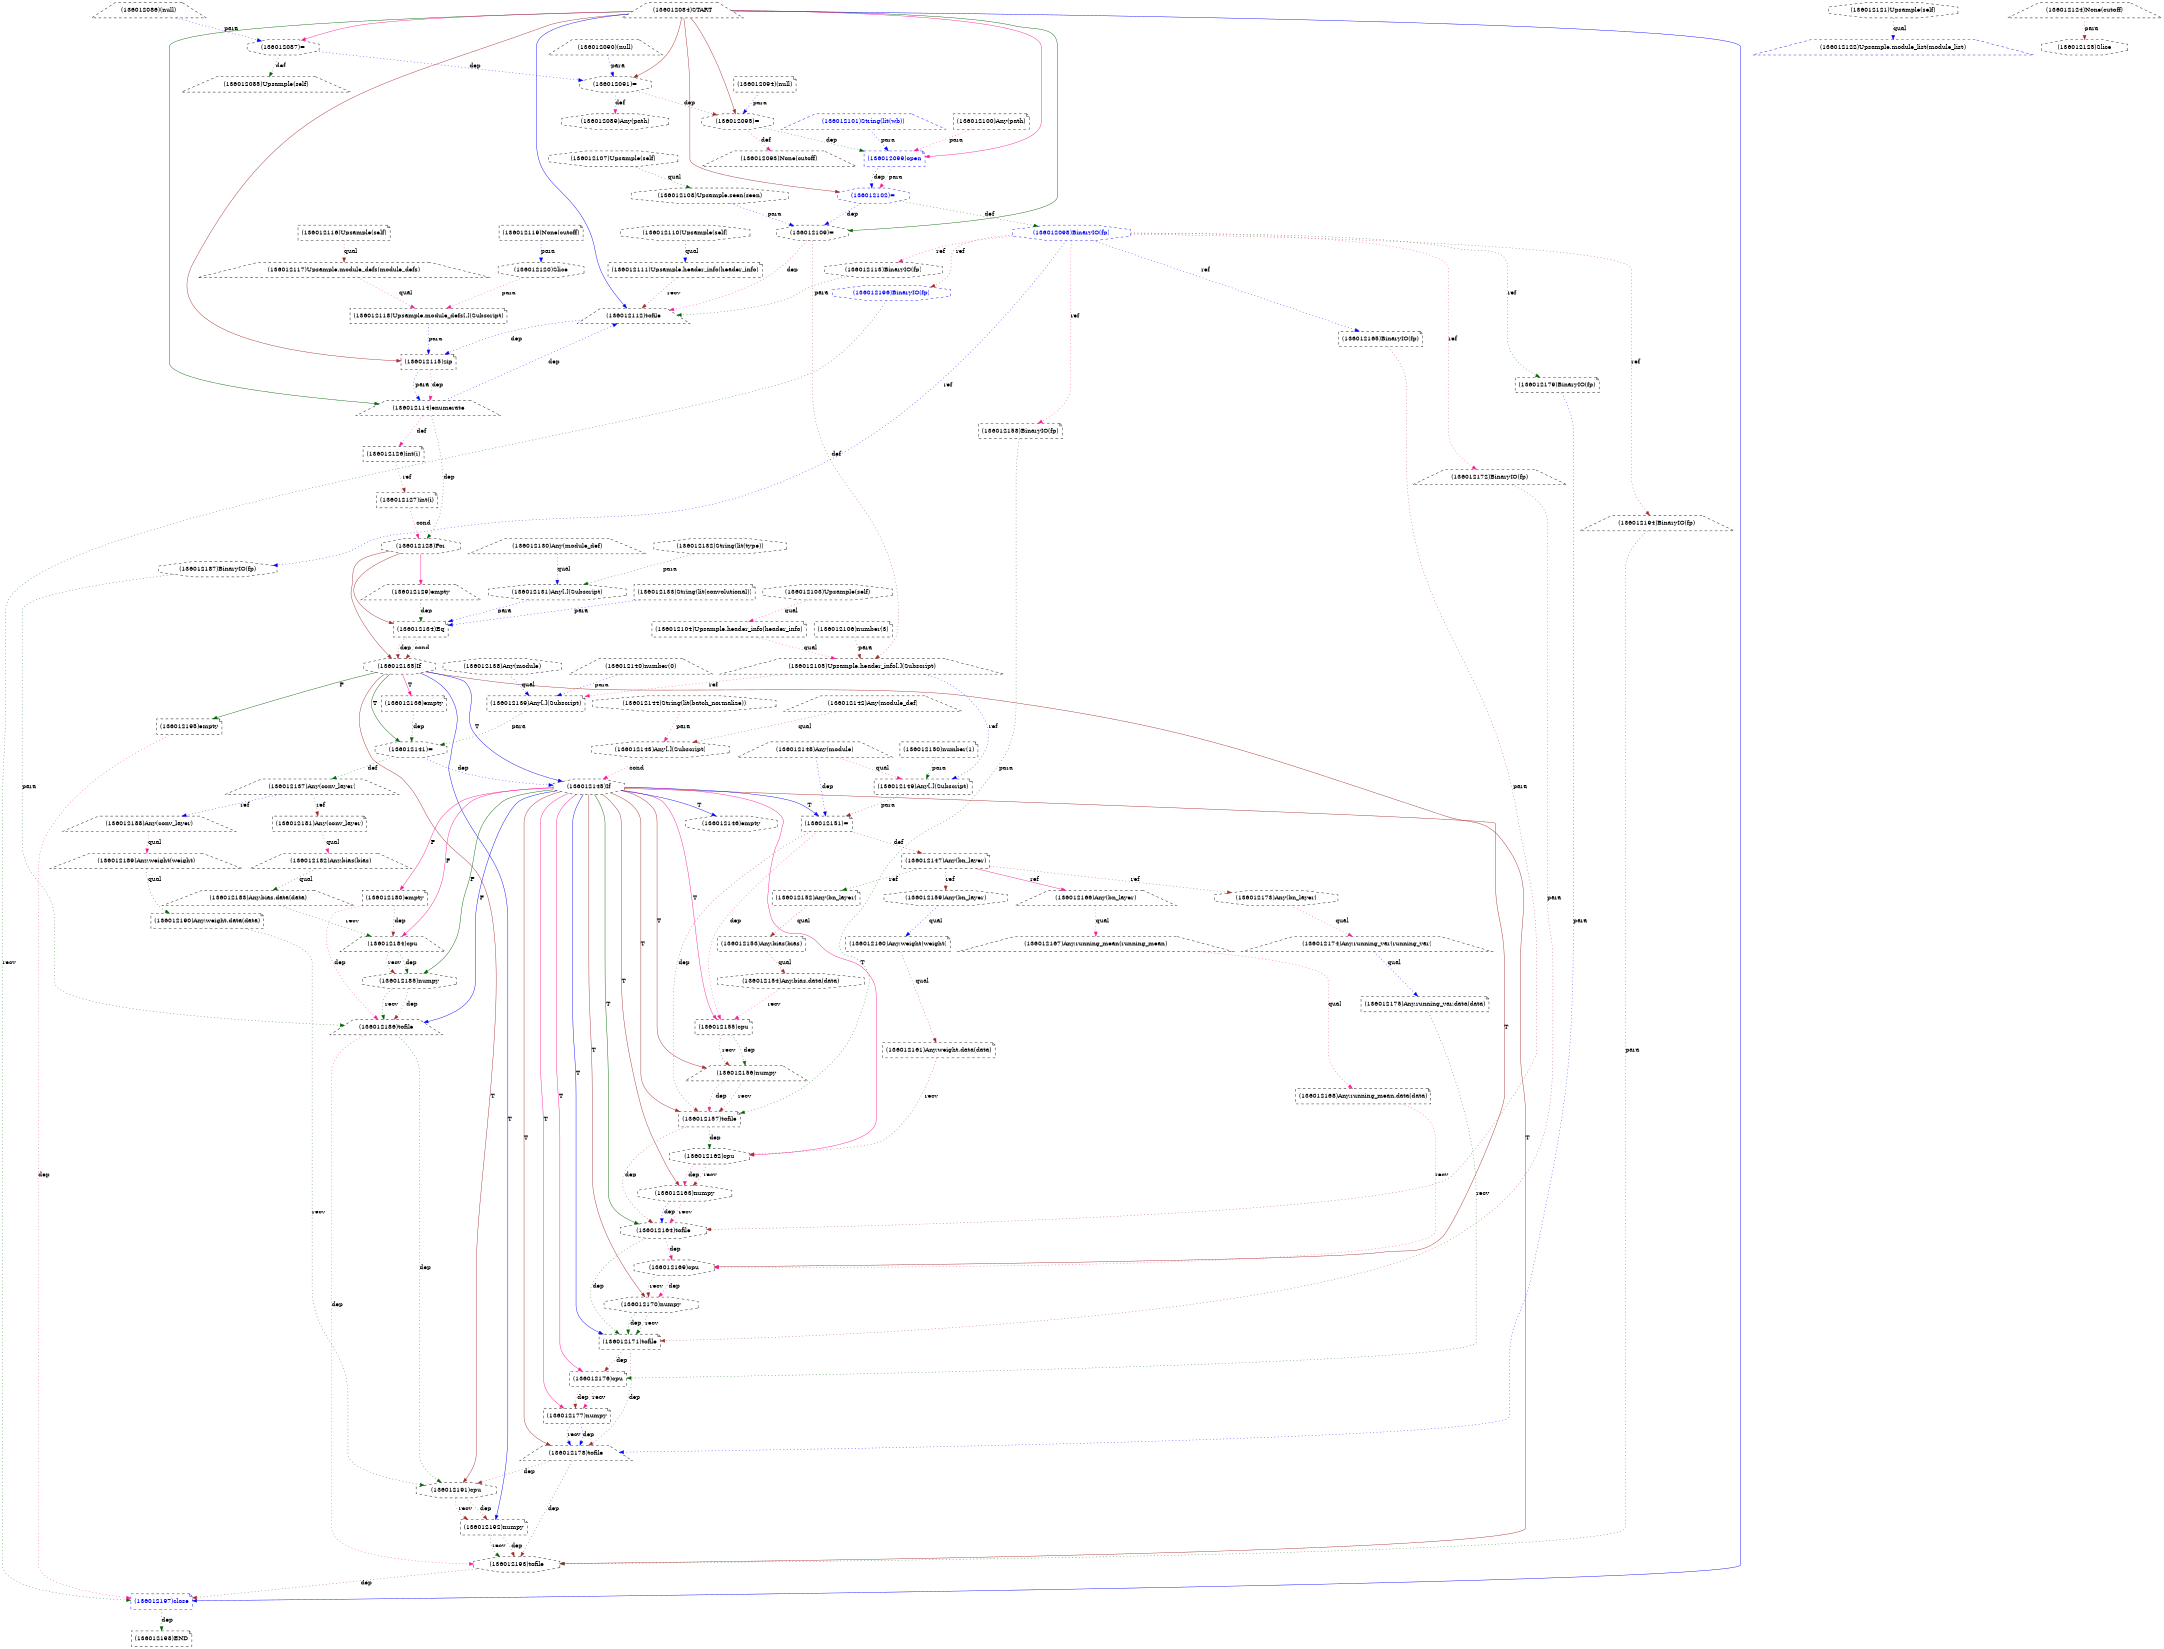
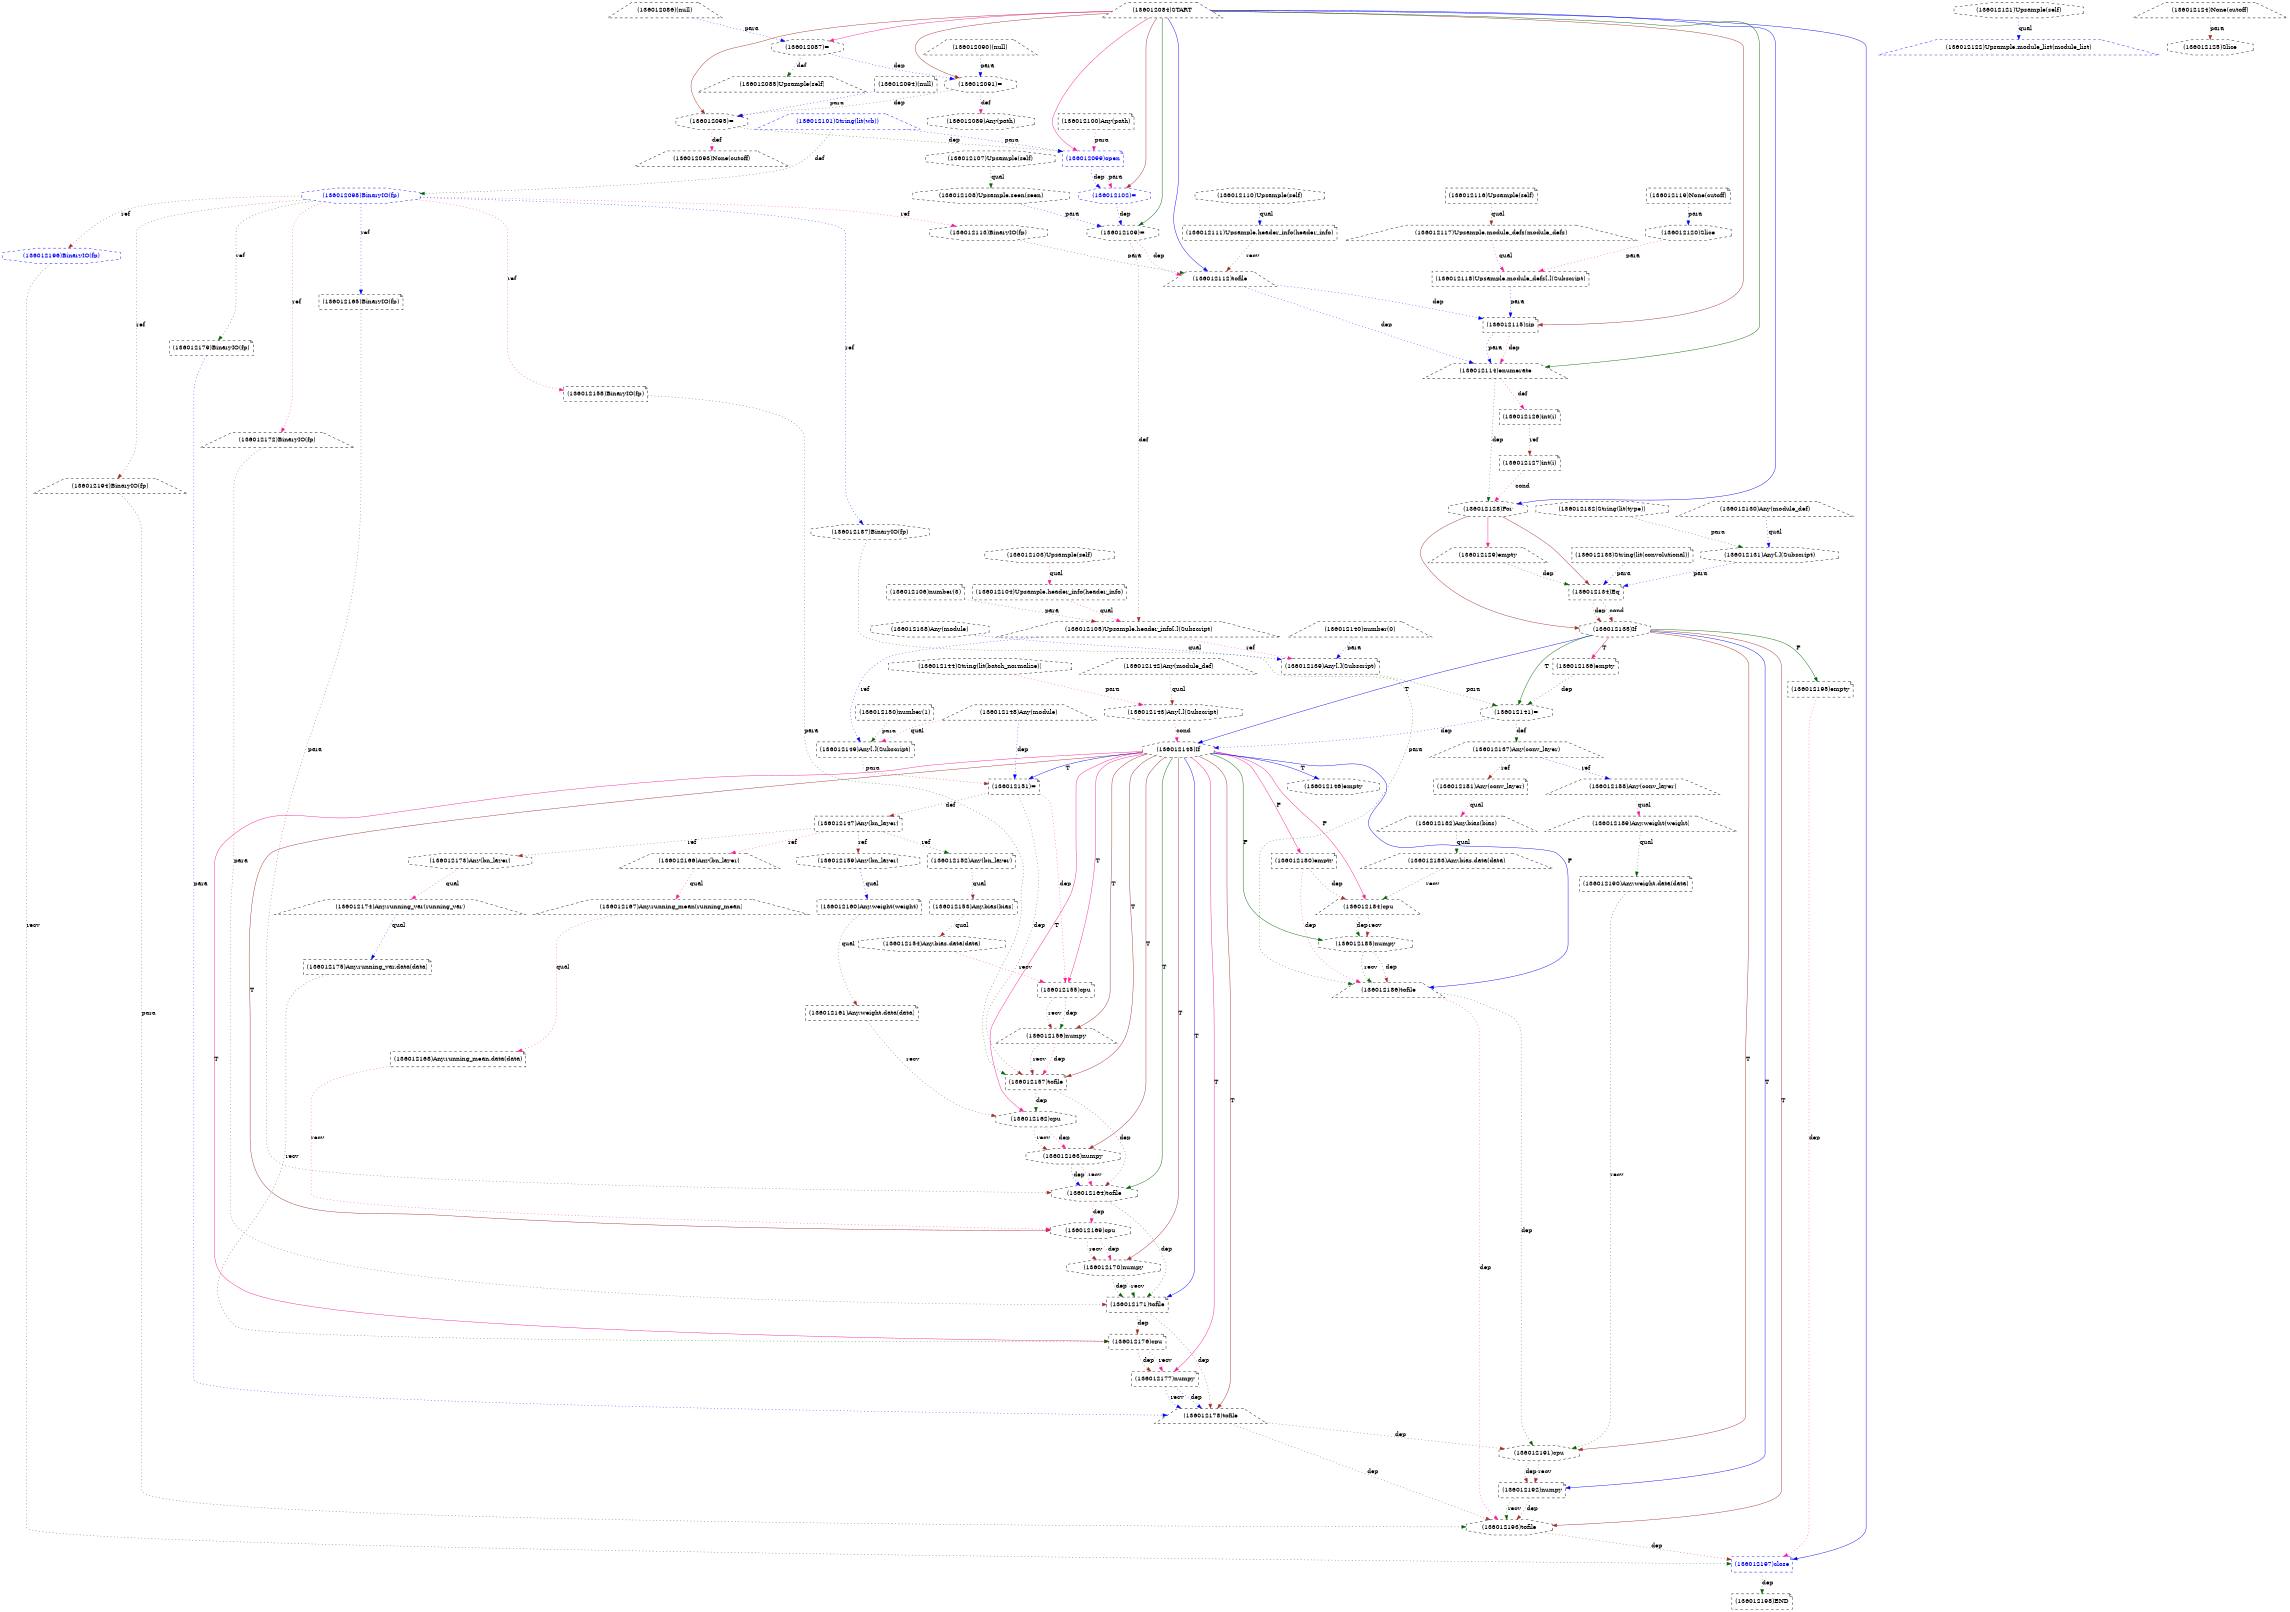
none -> (1776, 101)
(967, 213) -> (637, 184)
(529, 363) -> (1356, 324)
(1019, 879) -> (781, 842)
